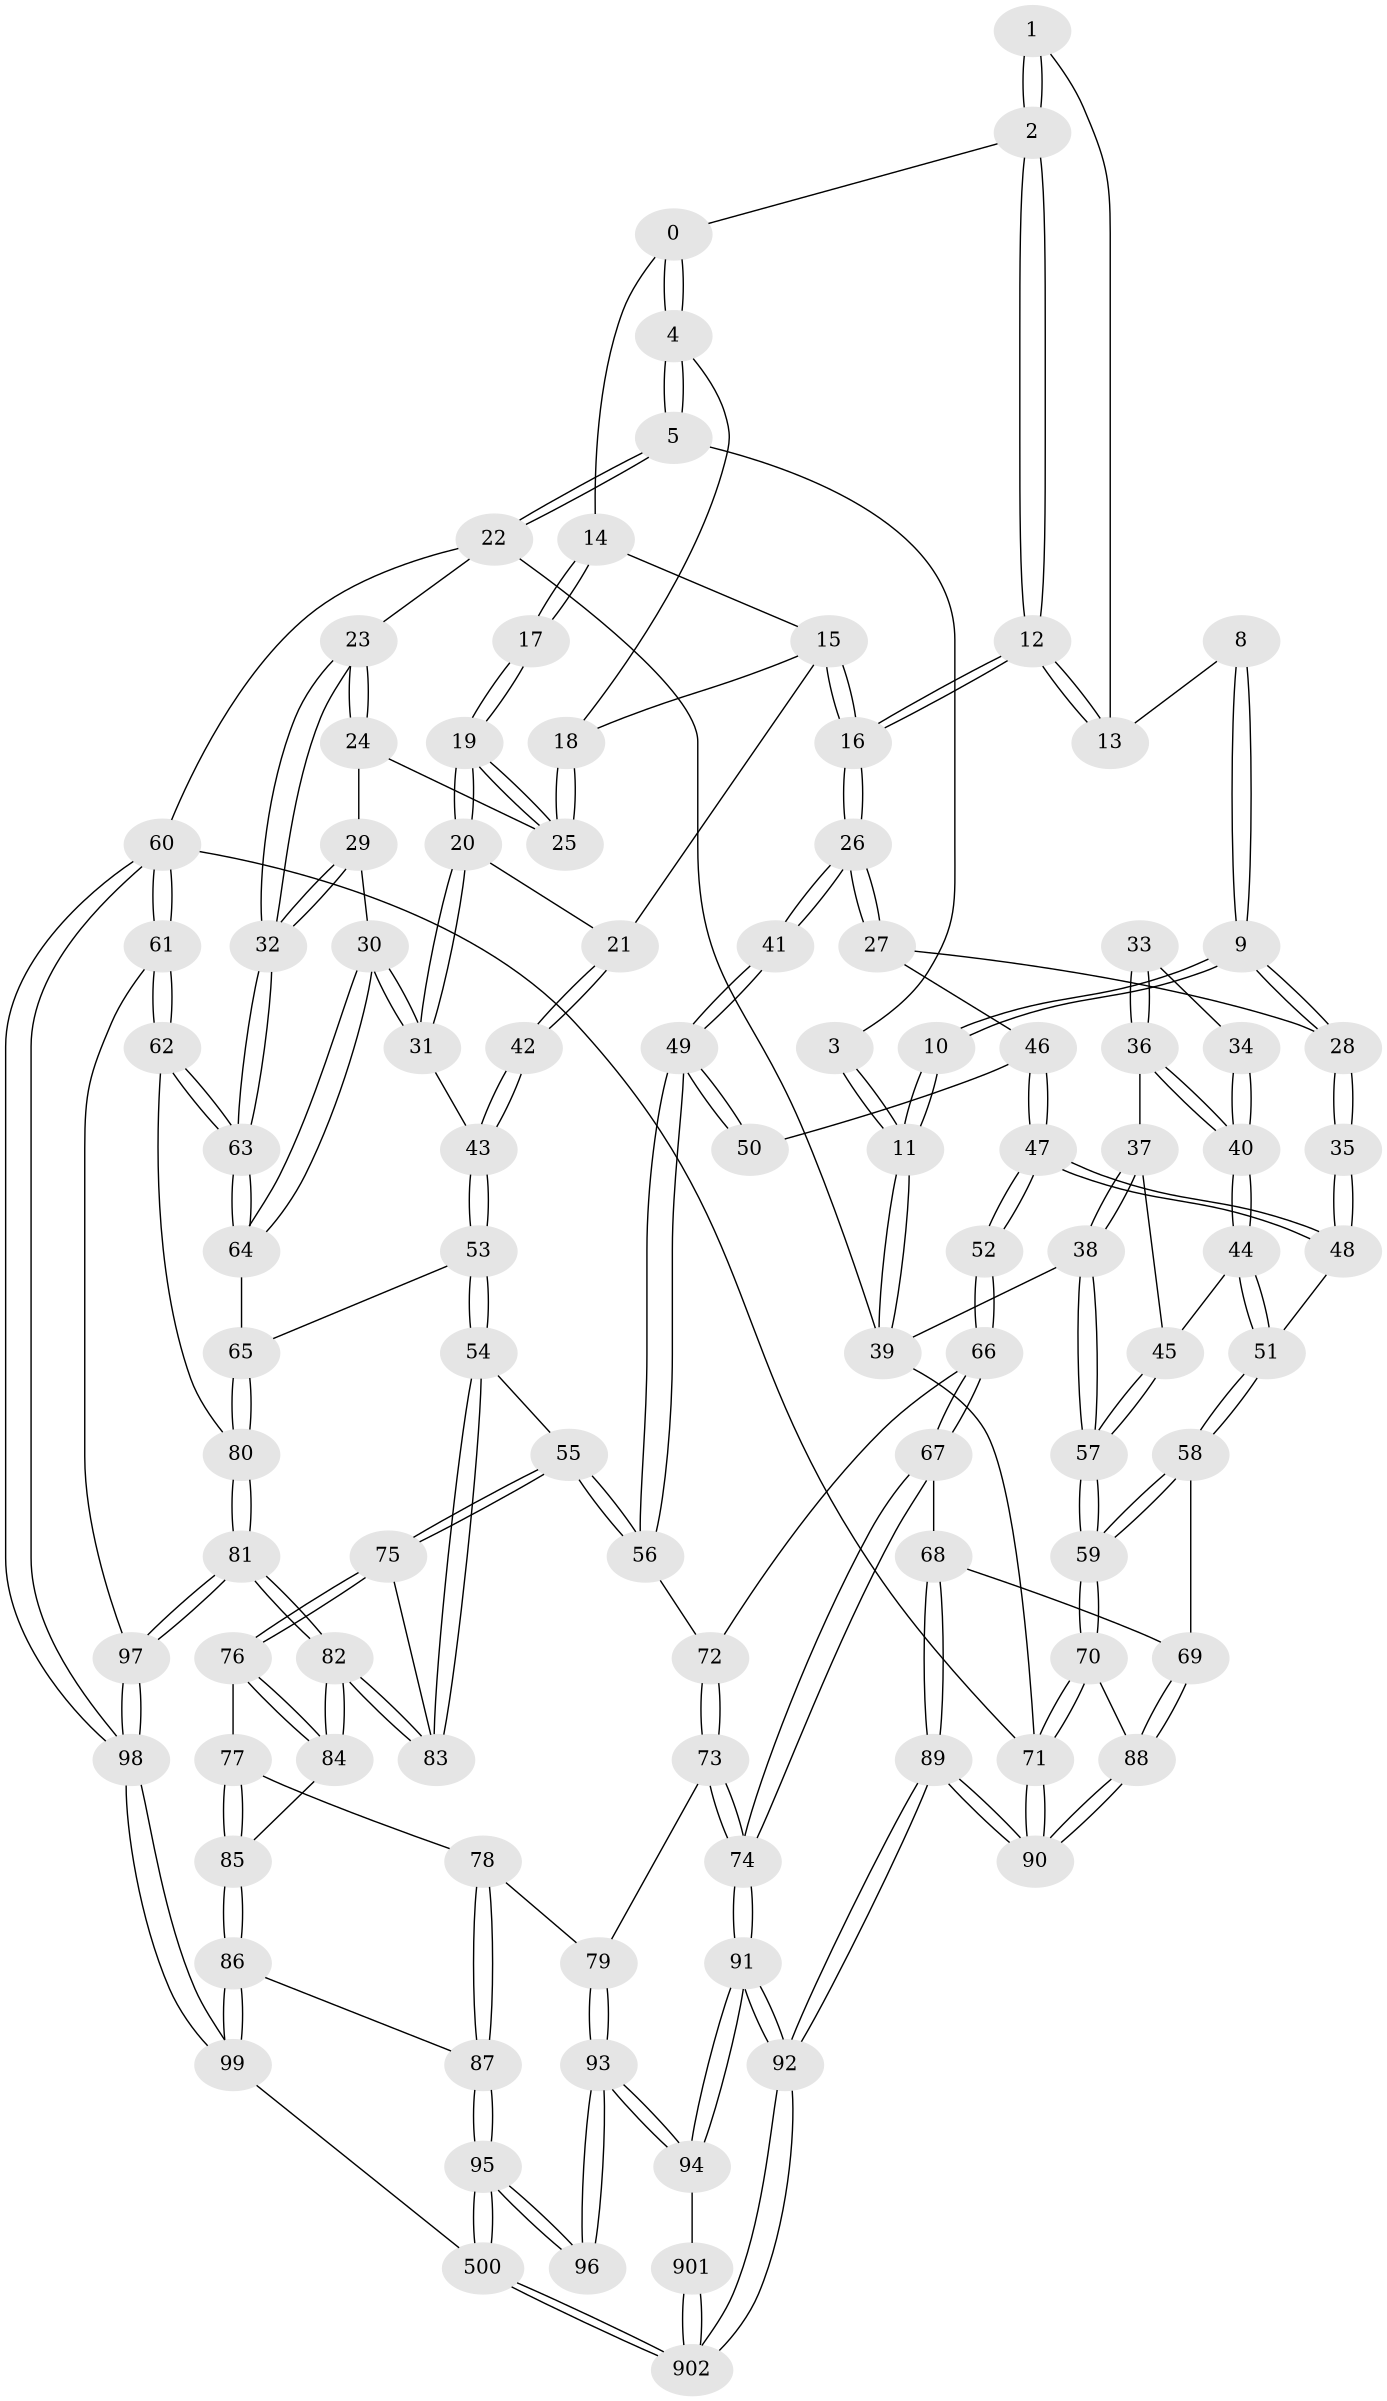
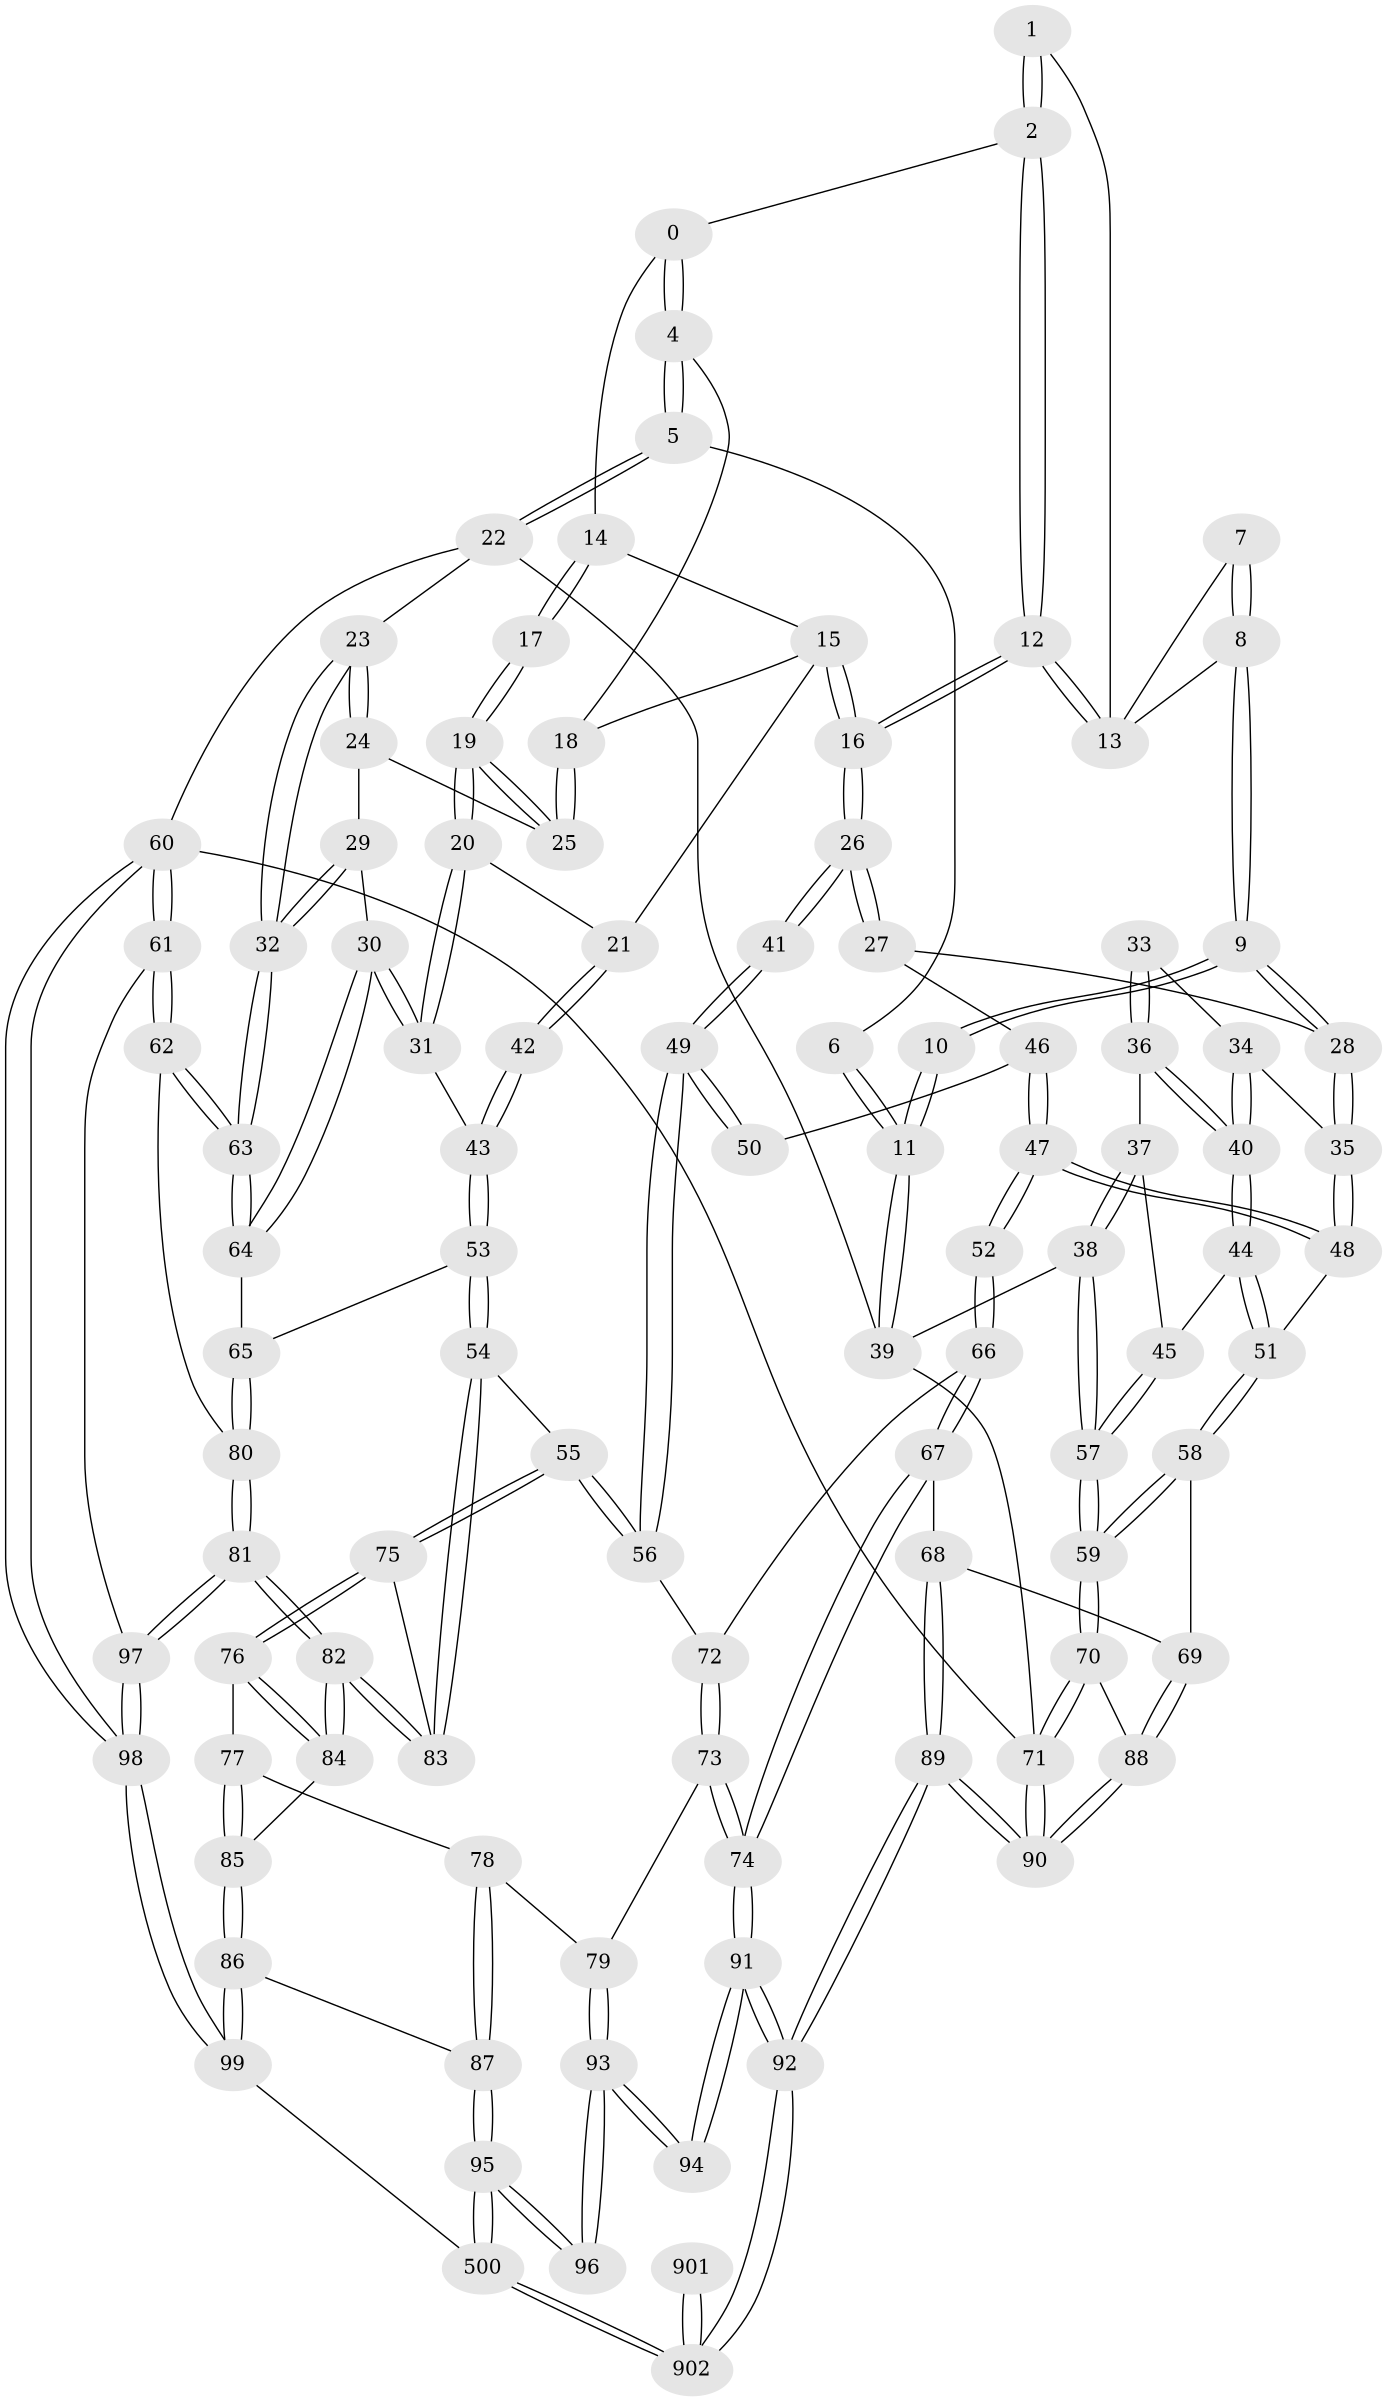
none -> (1242, 540)
(835, 1048) -> (835, 1048)
none -> (1292, 1099)
(692, 2218) -> none
